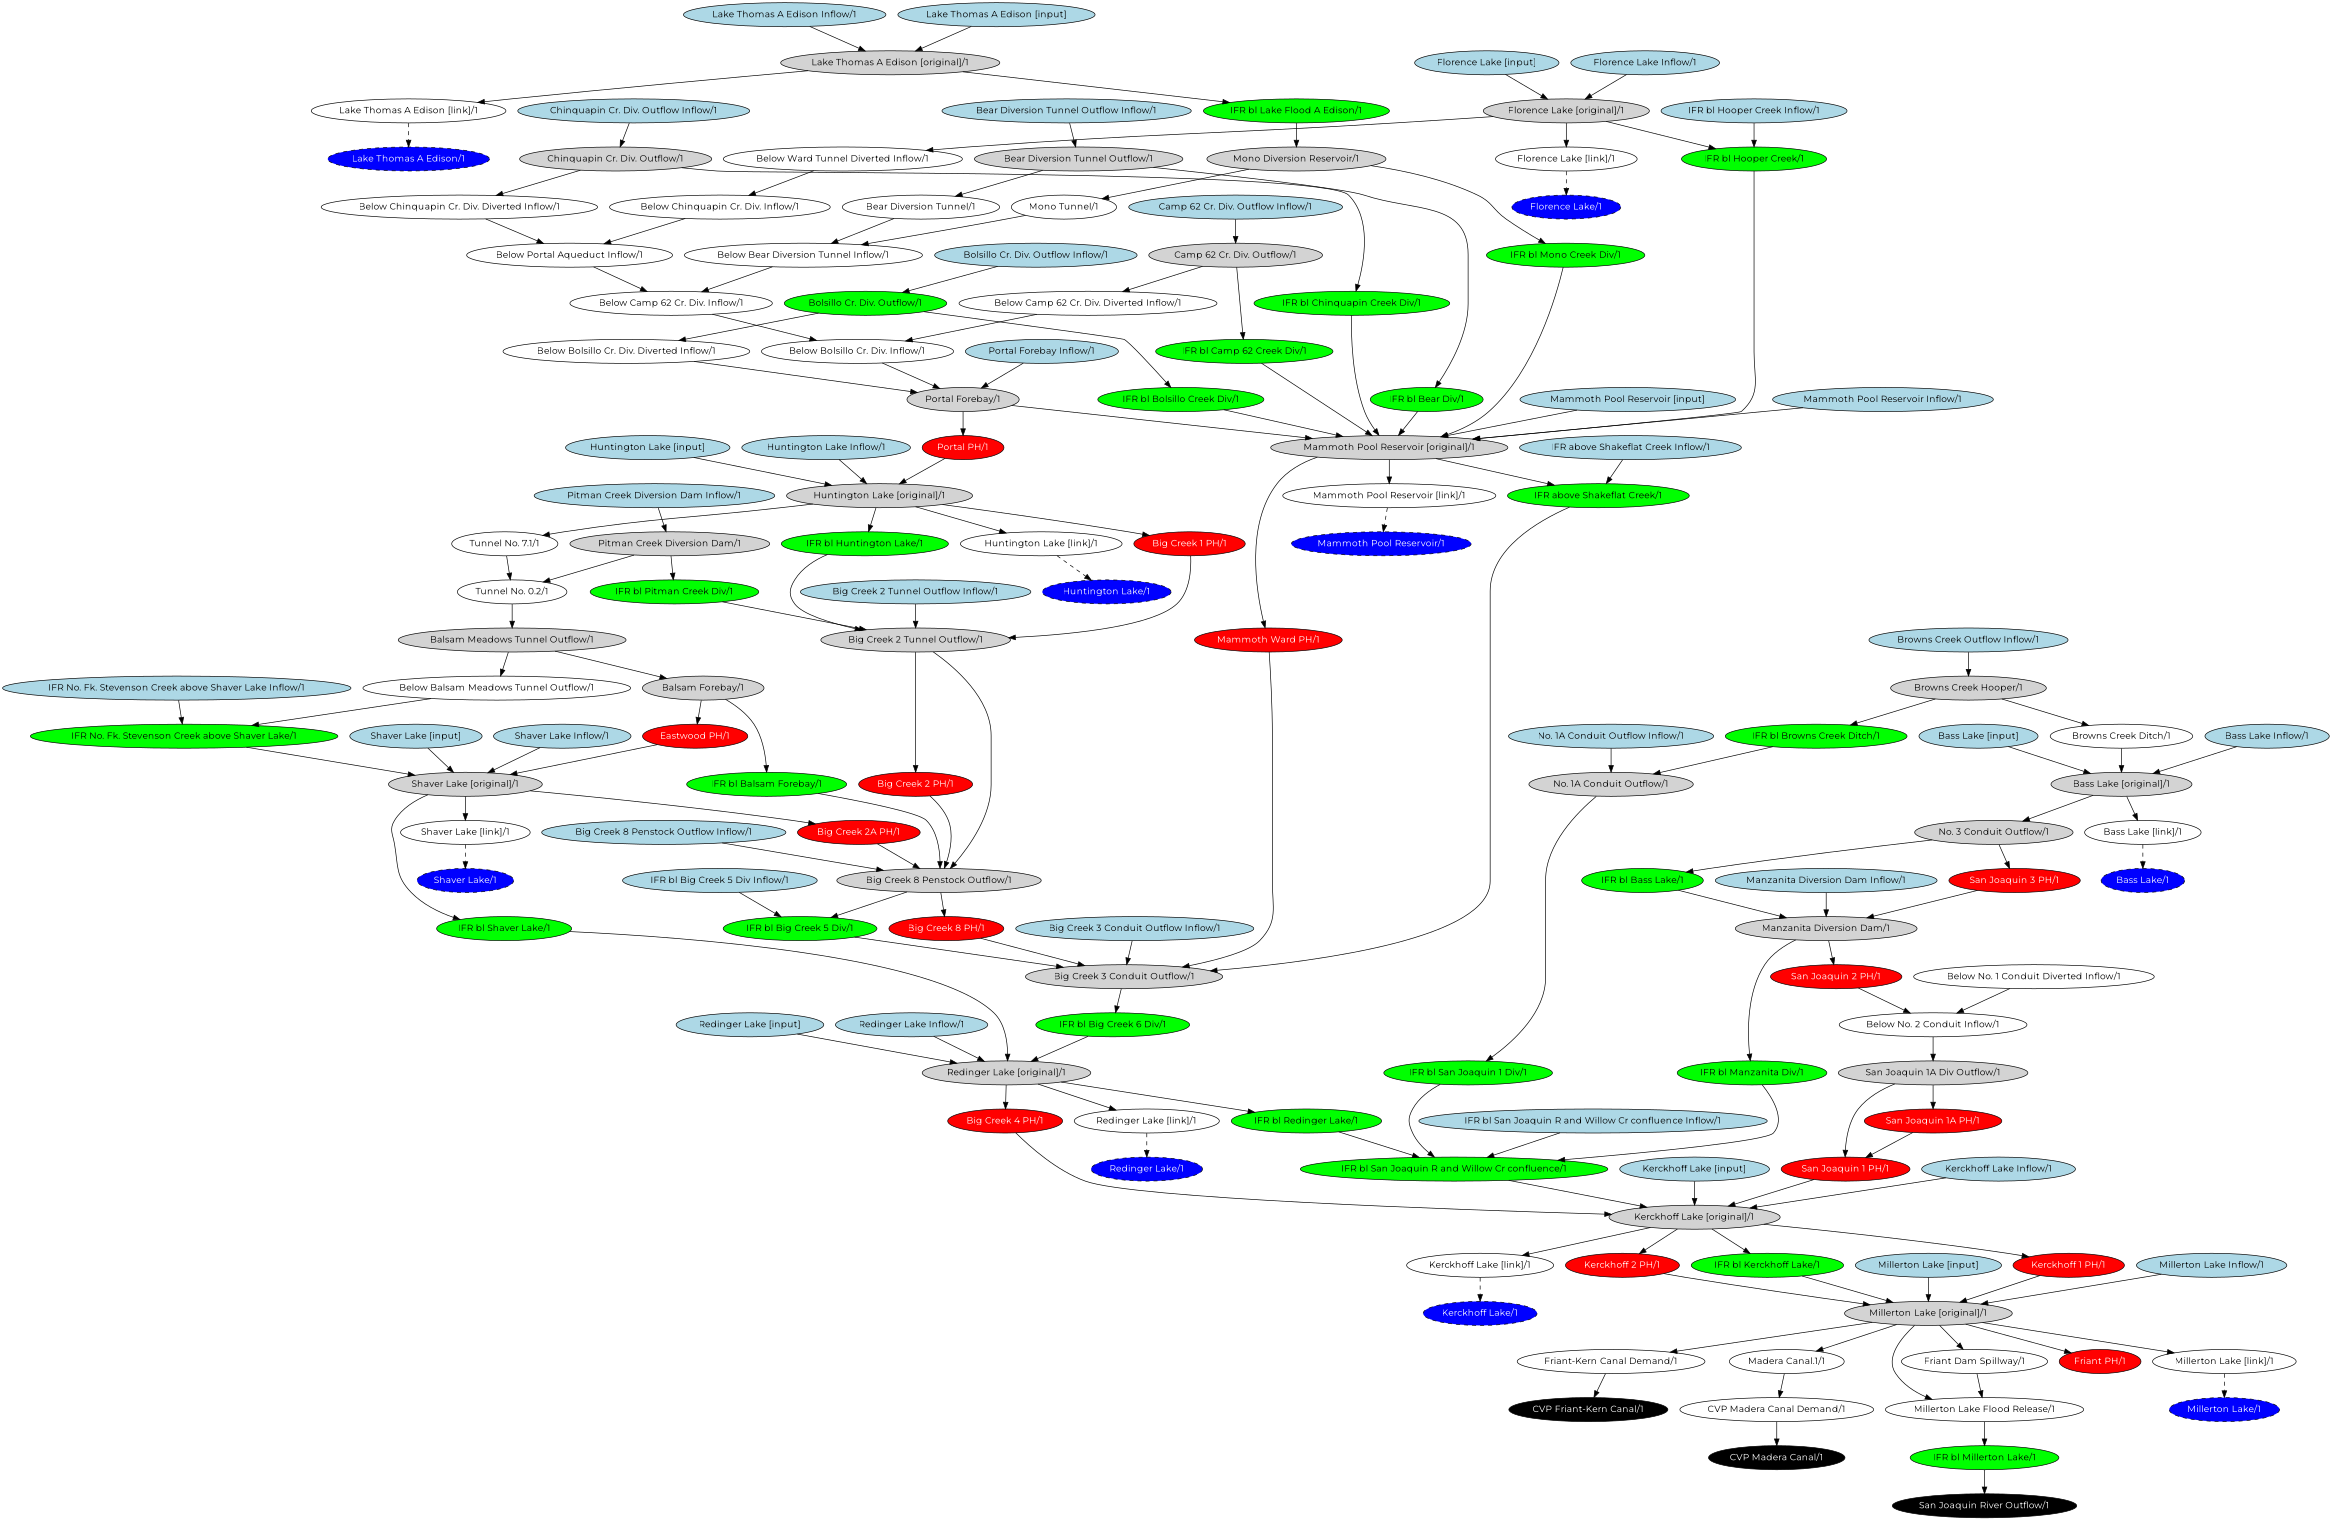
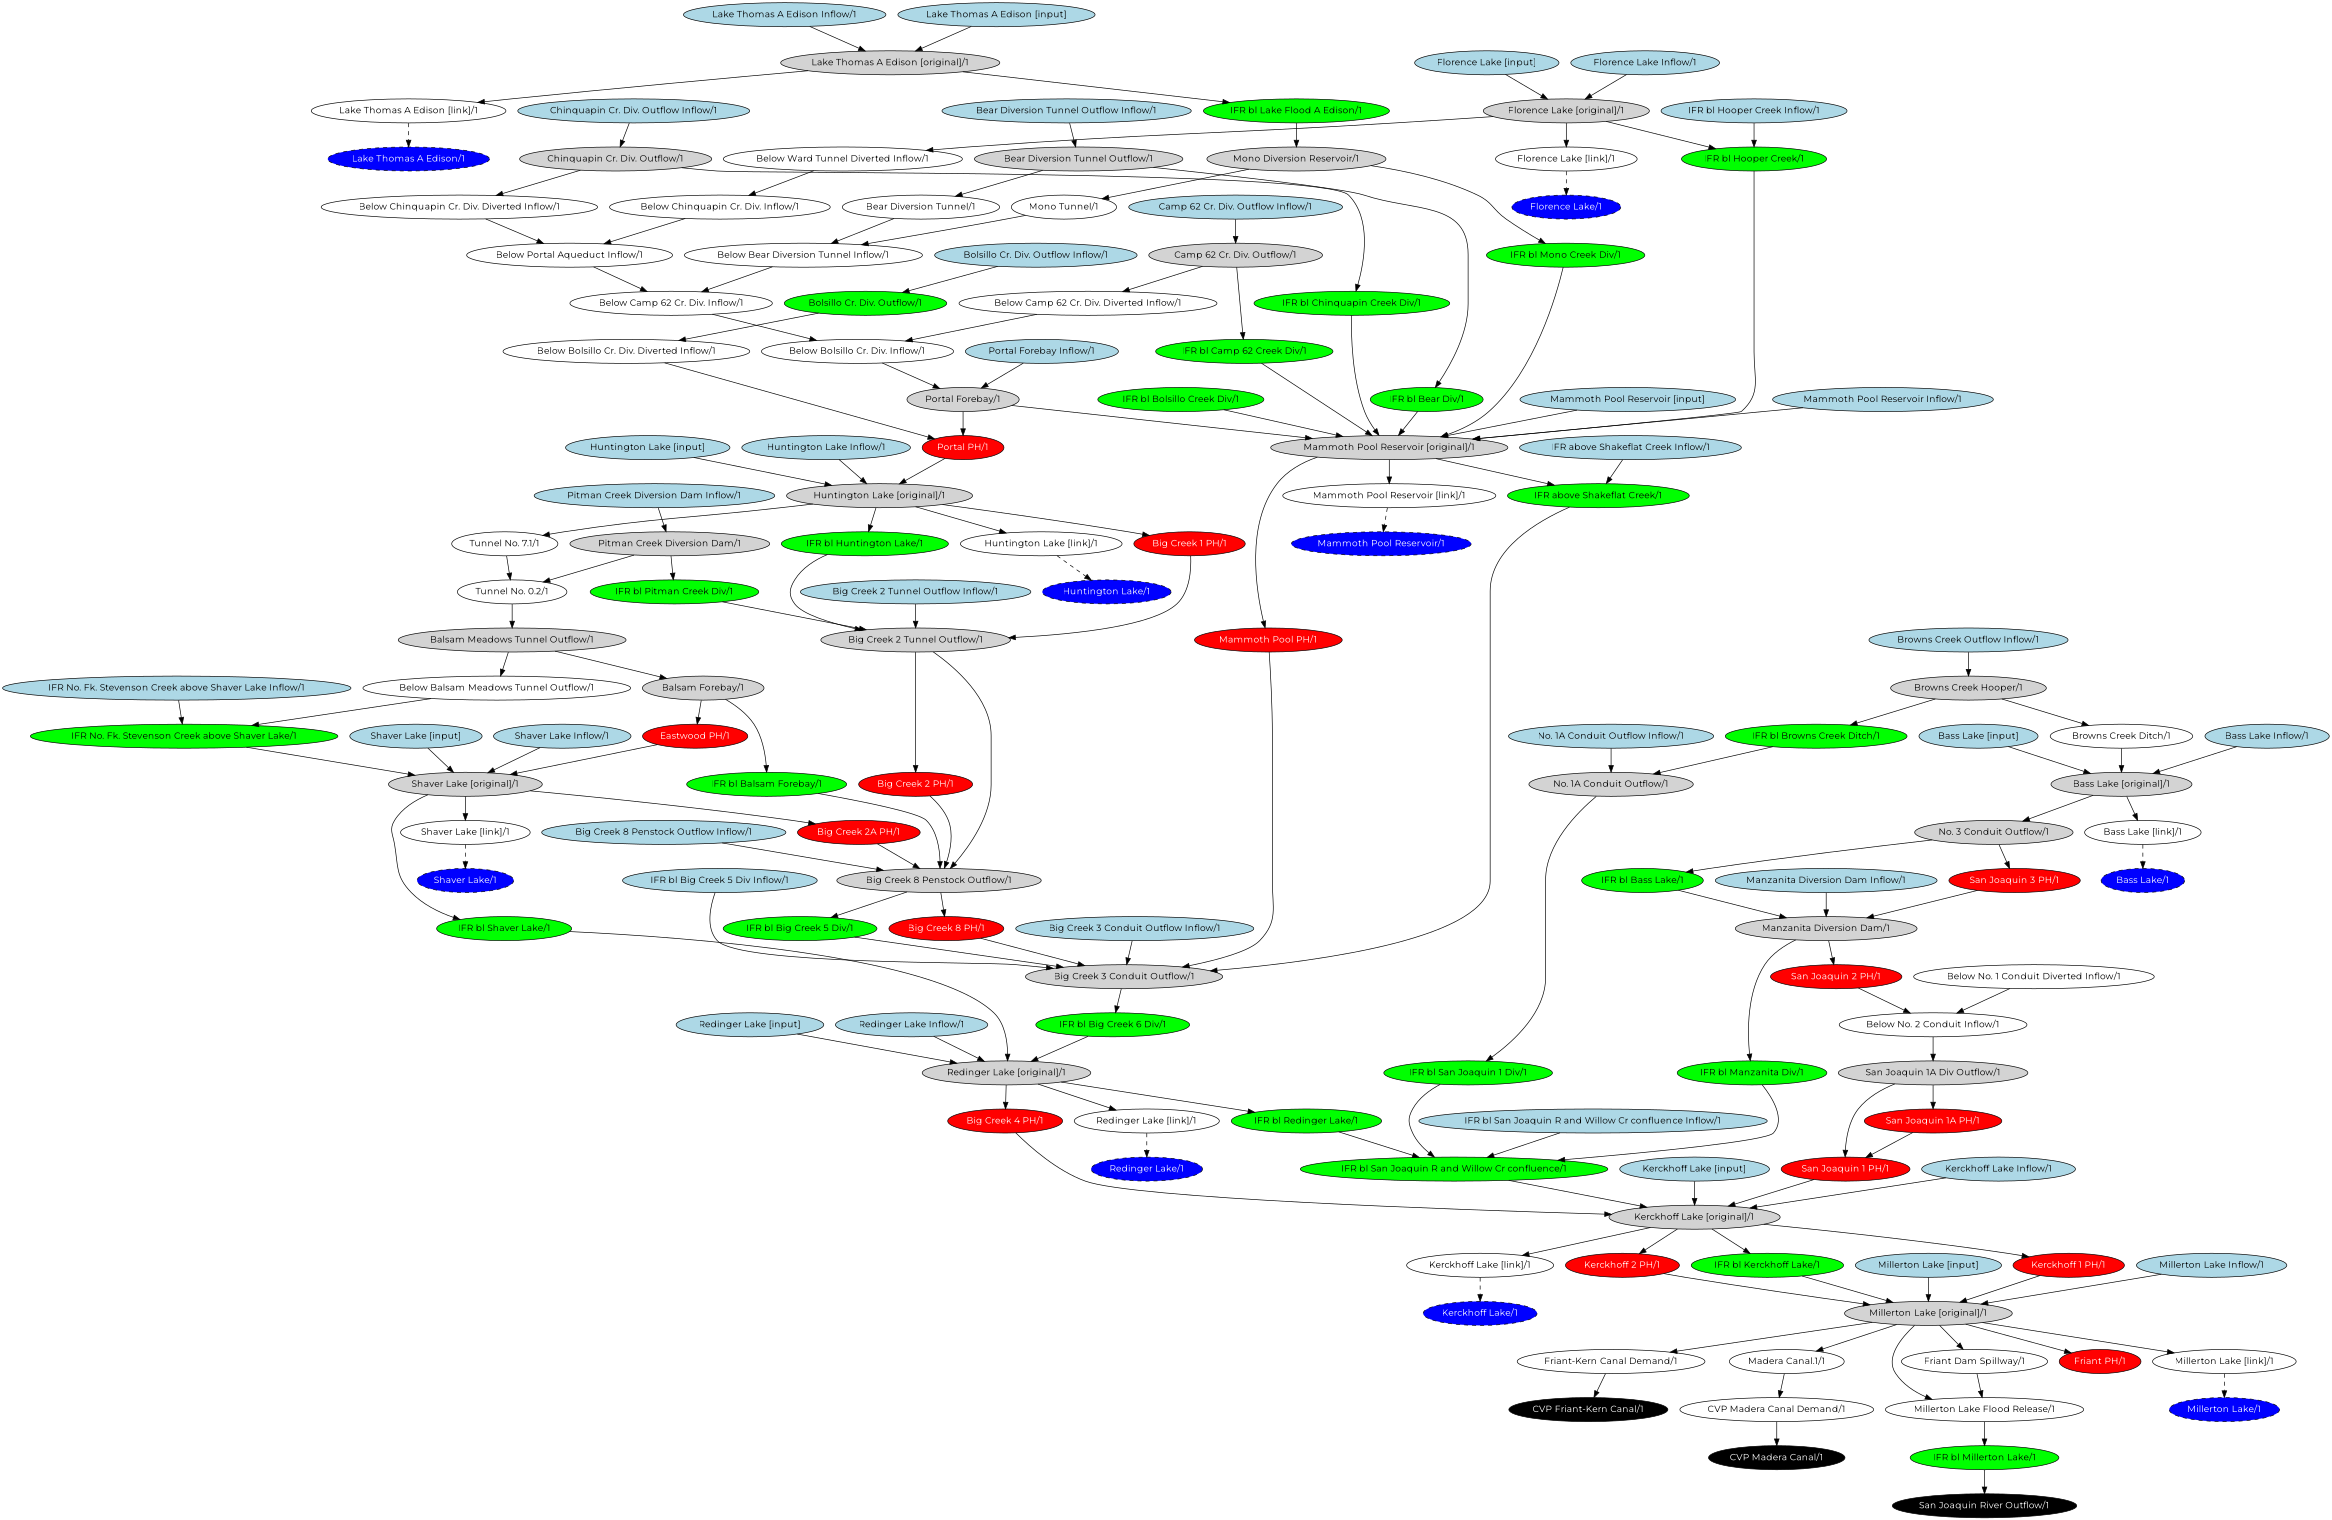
(1054, 329) -> none
(802, 377) -> (796, 400)
(1268, 640) -> (1268, 640)
(757, 903) -> (875, 961)
